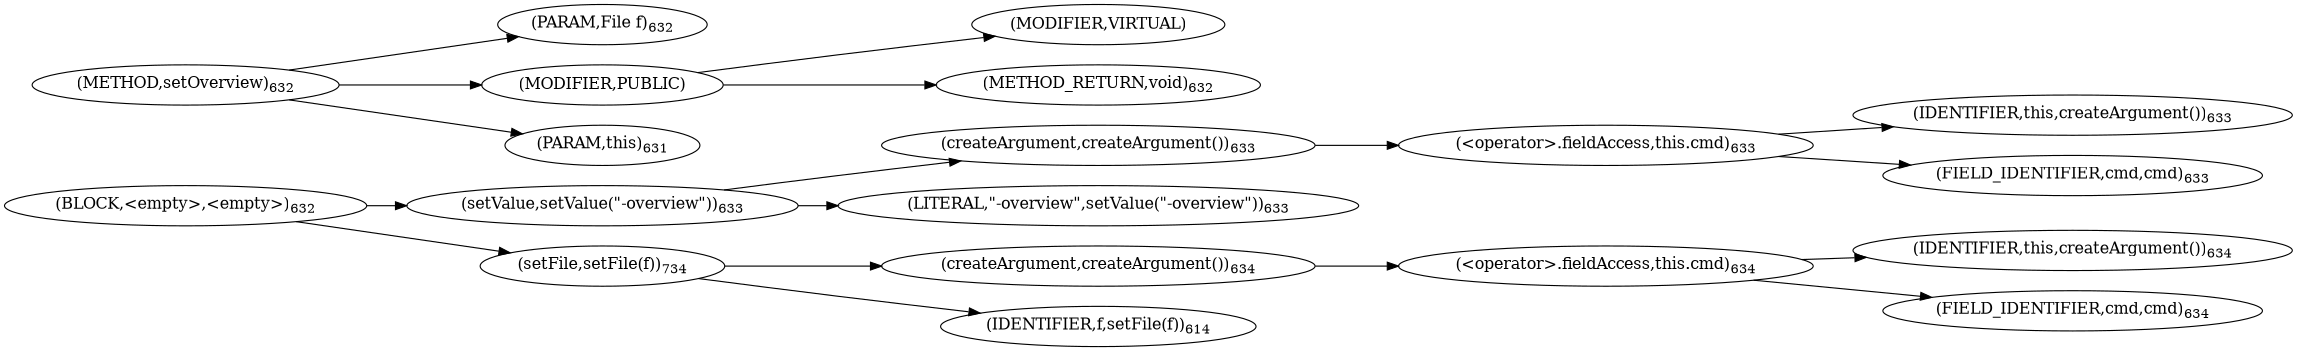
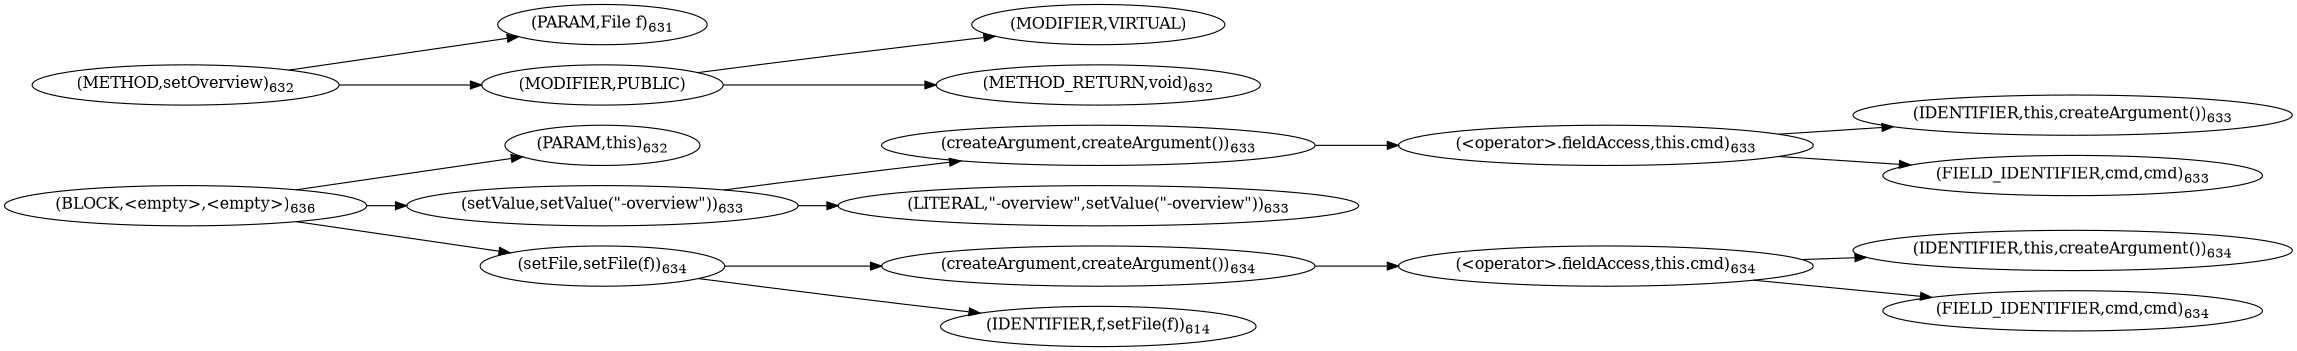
(661, 23) -> (661, 23)
(400, 116) -> (404, 174)
(656, 144) -> (656, 144)
(303, 204) -> (303, 204)
(675, 264) -> (675, 264)
